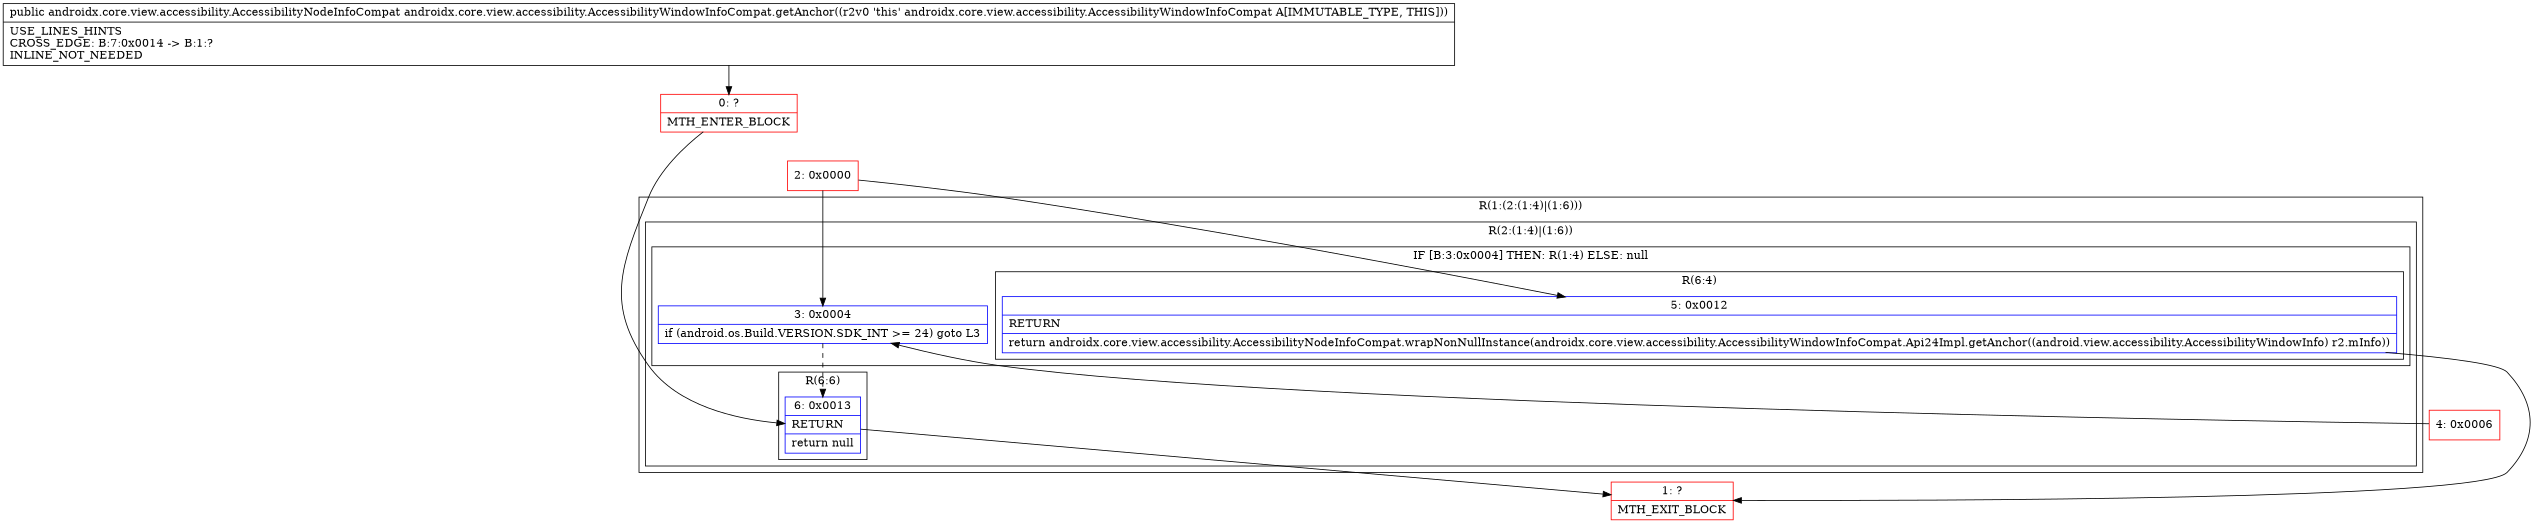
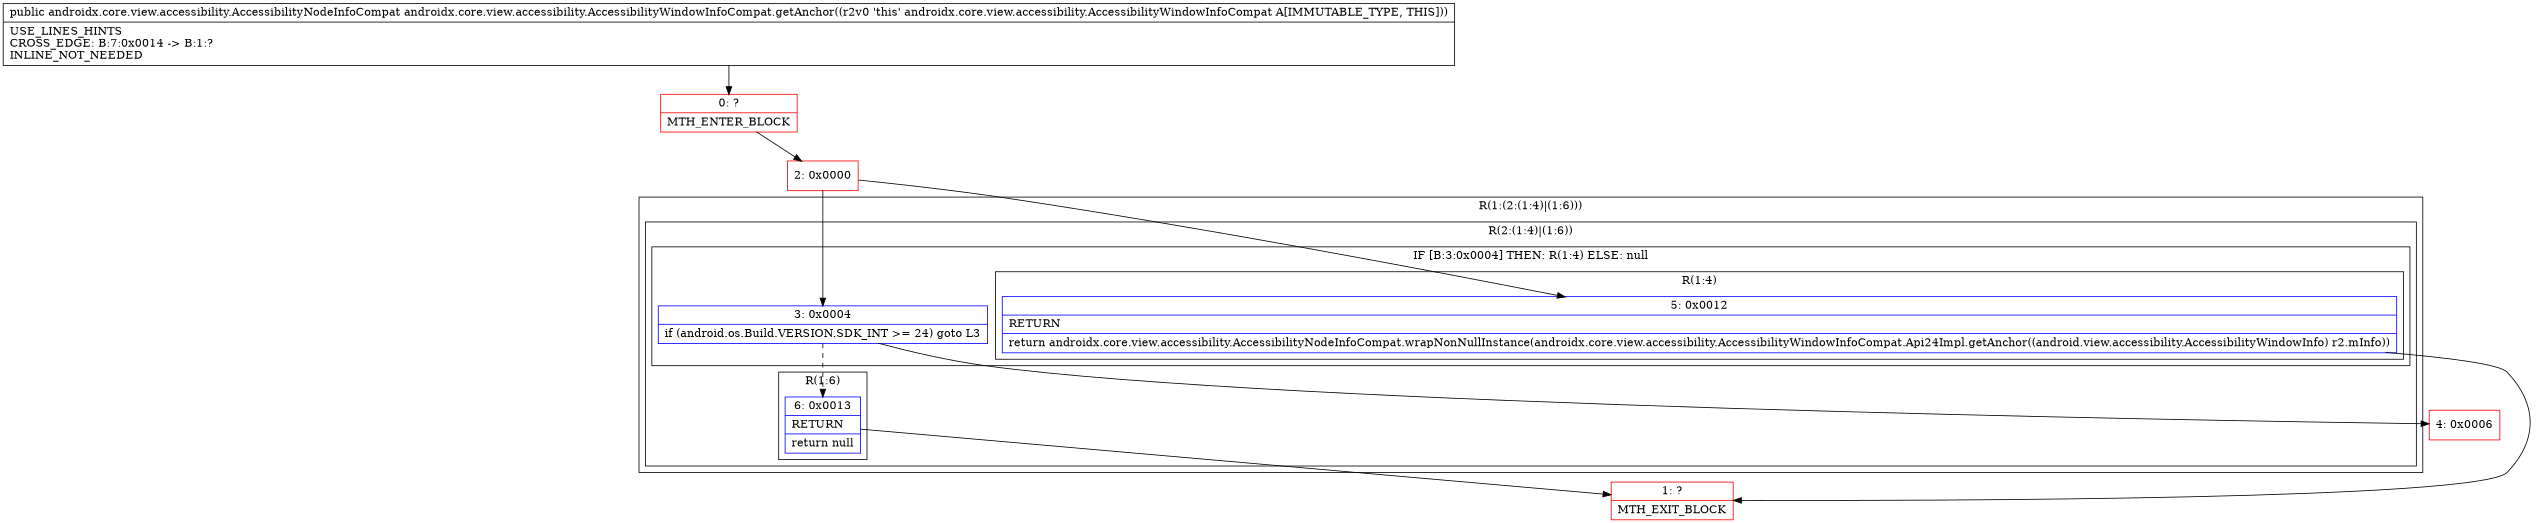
(1699, 281) -> (1699, 281)
(624, 311) -> (776, 144)
(823, 381) -> (823, 381)
(1662, 405) -> (1648, 405)
